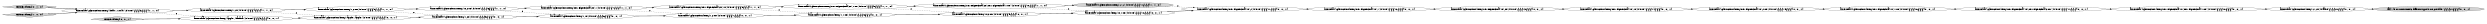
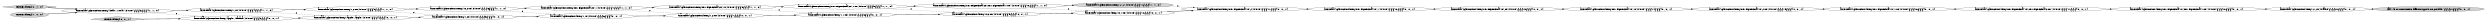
(29, 15) -> (29, 15)
